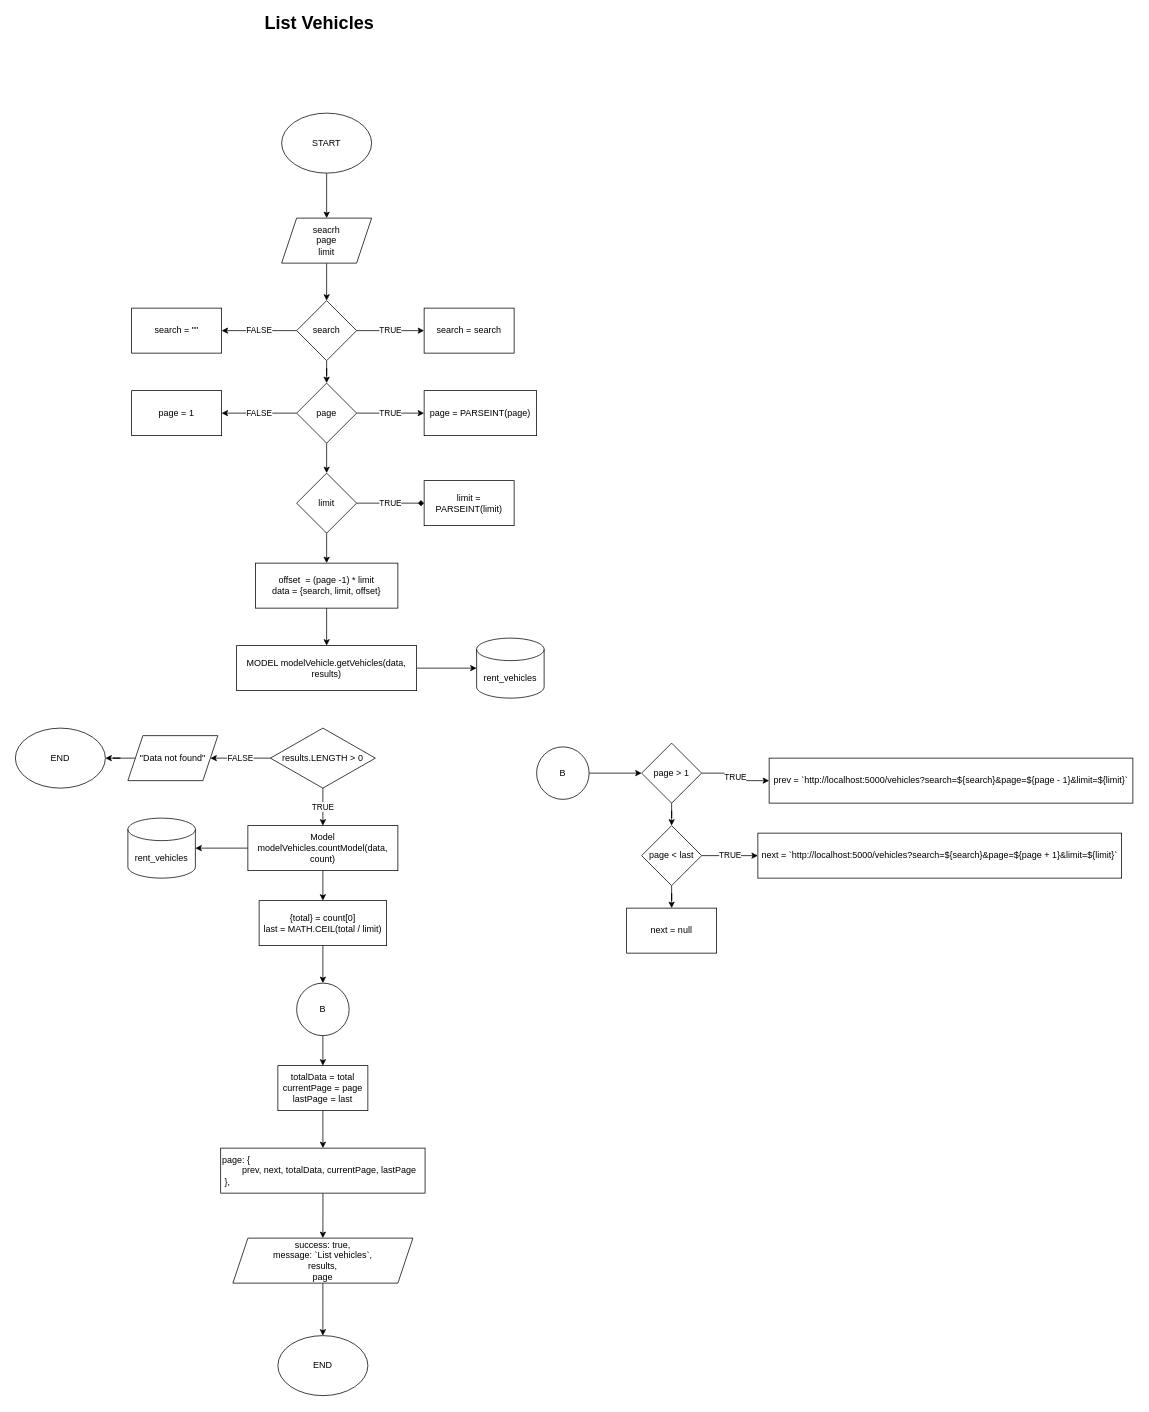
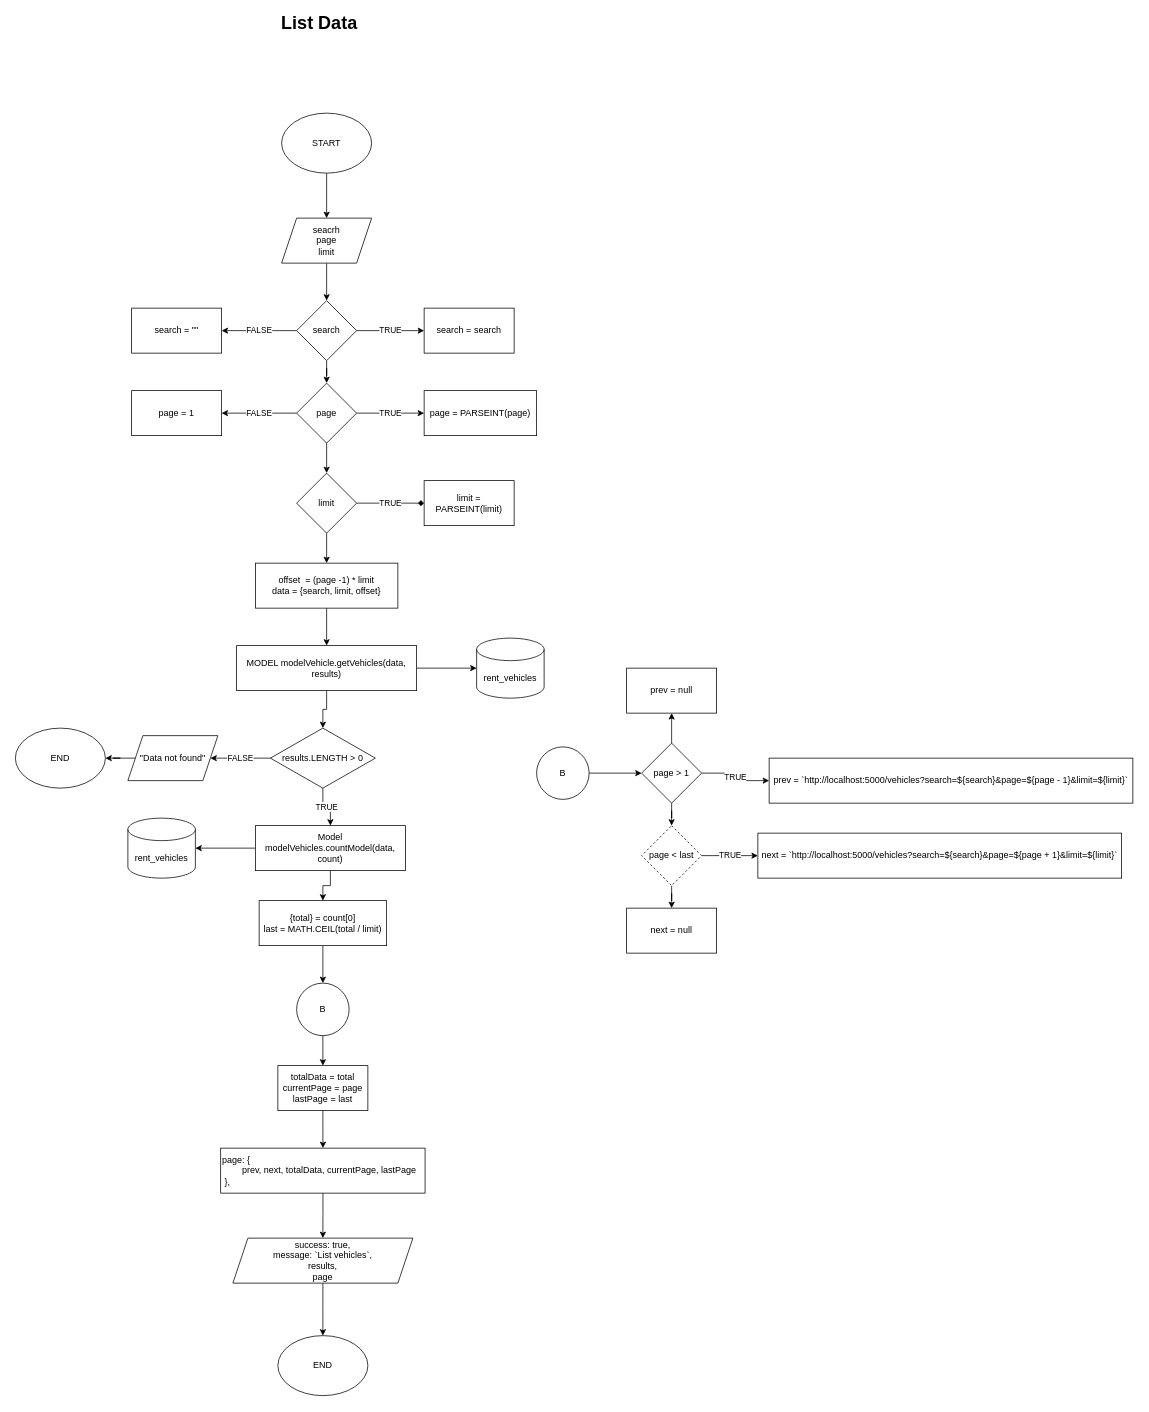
(320, 23) -> (320, 23)
none -> (672, 690)
none -> (327, 702)
none -> (672, 731)
(323, 848) -> (330, 848)
(672, 855) -> (672, 855)
